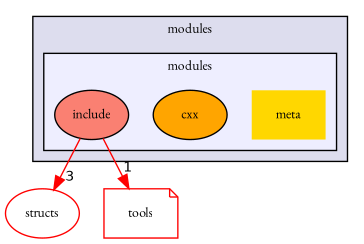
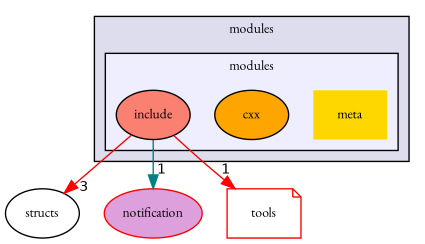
(42, 213) -> (42, 213)
none -> (153, 213)
